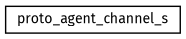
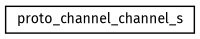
(93, 20) -> (100, 20)
